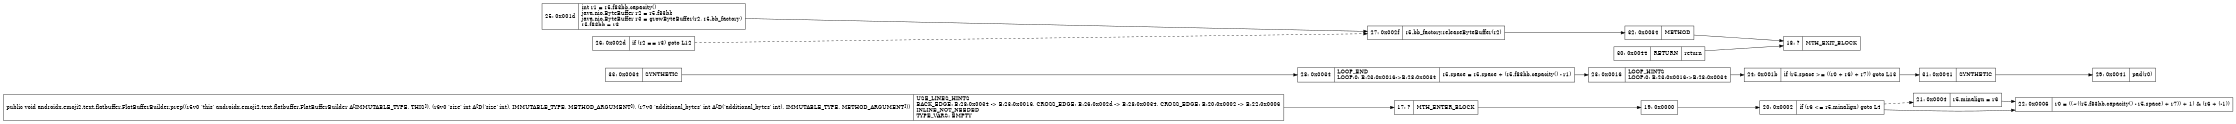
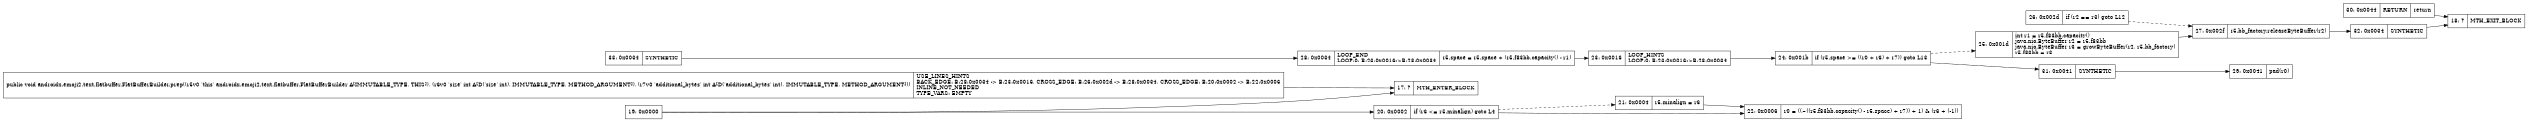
(1678, 33) -> (2407, 31)
none -> (1951, 52)
(1558, 107) -> (1063, 110)
